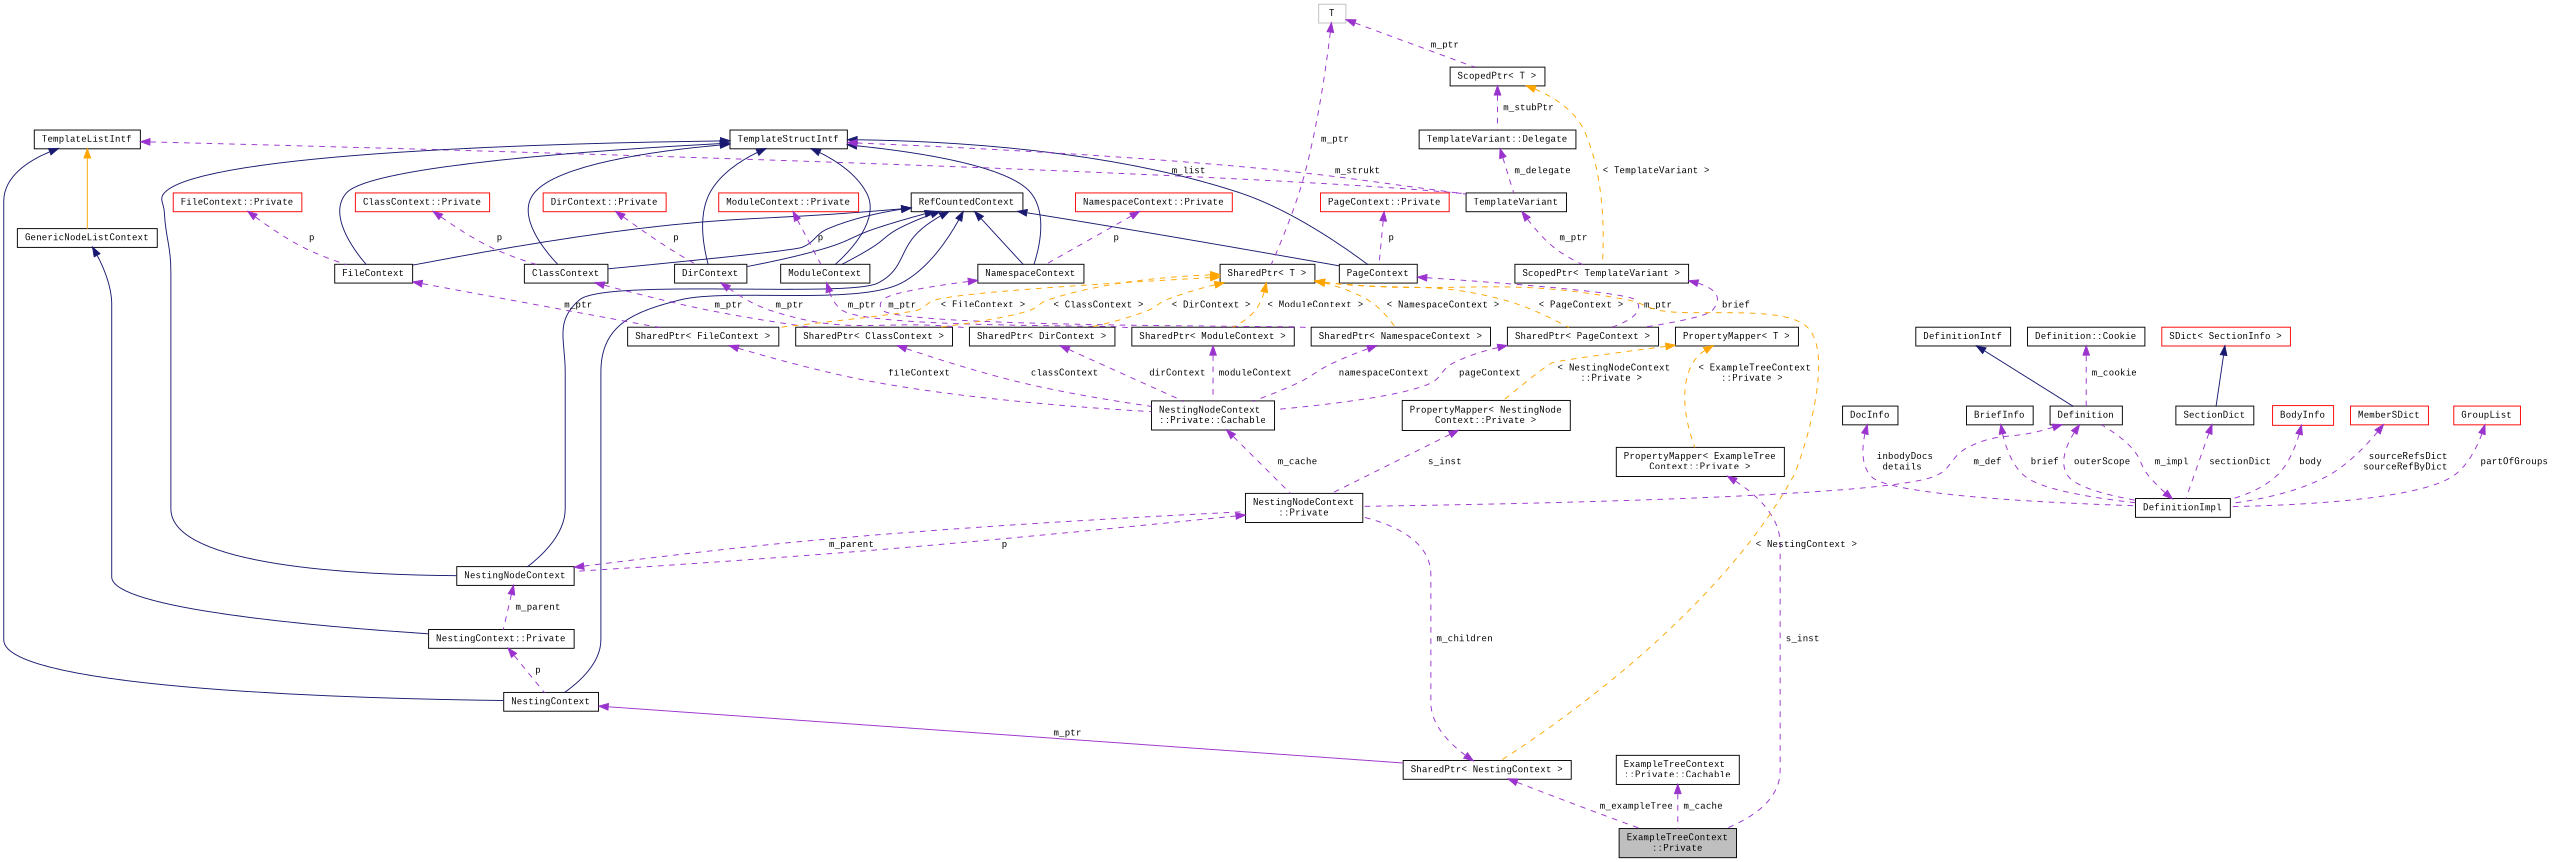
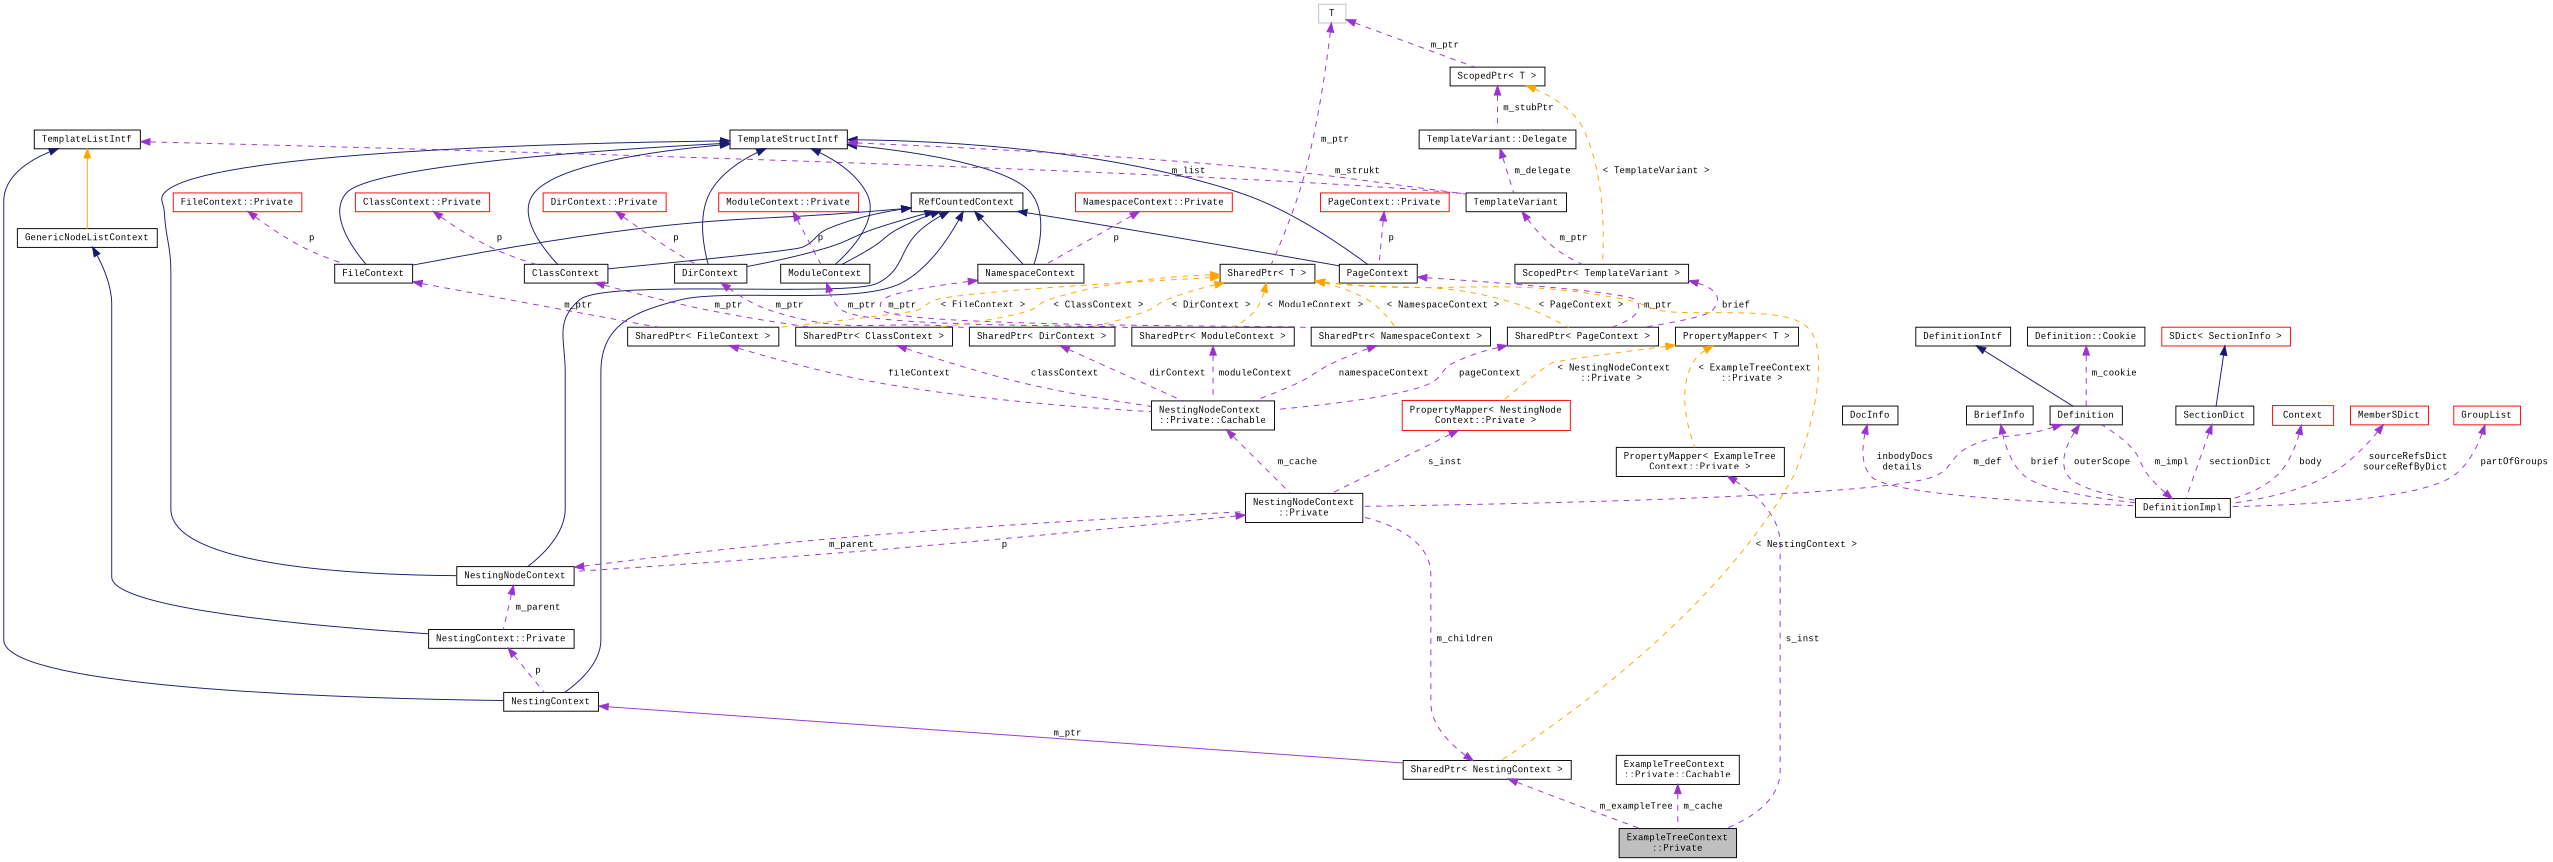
(1486, 415) -> (1486, 415)
(2303, 415) -> (2303, 415)
